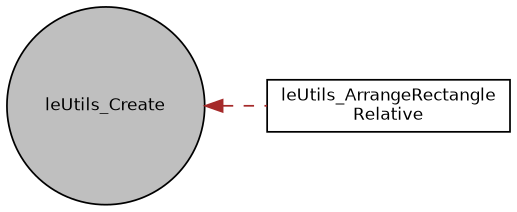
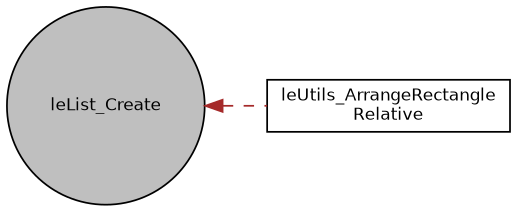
(106, 106) -> (106, 106)
